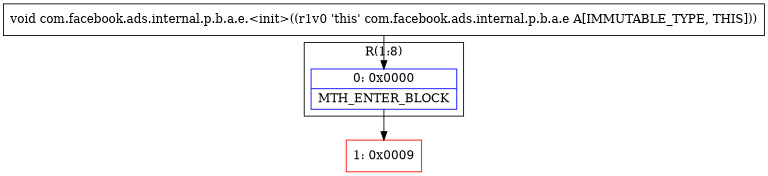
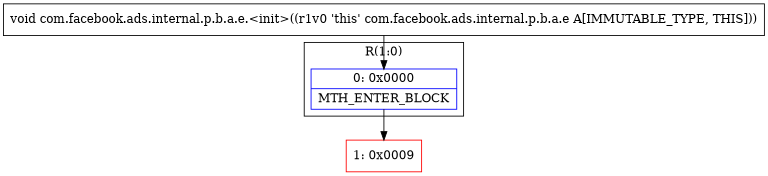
(384, 52) -> (384, 52)
